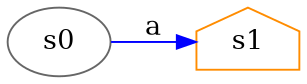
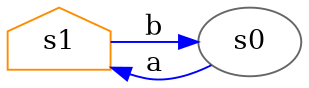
none -> (145, 42)
